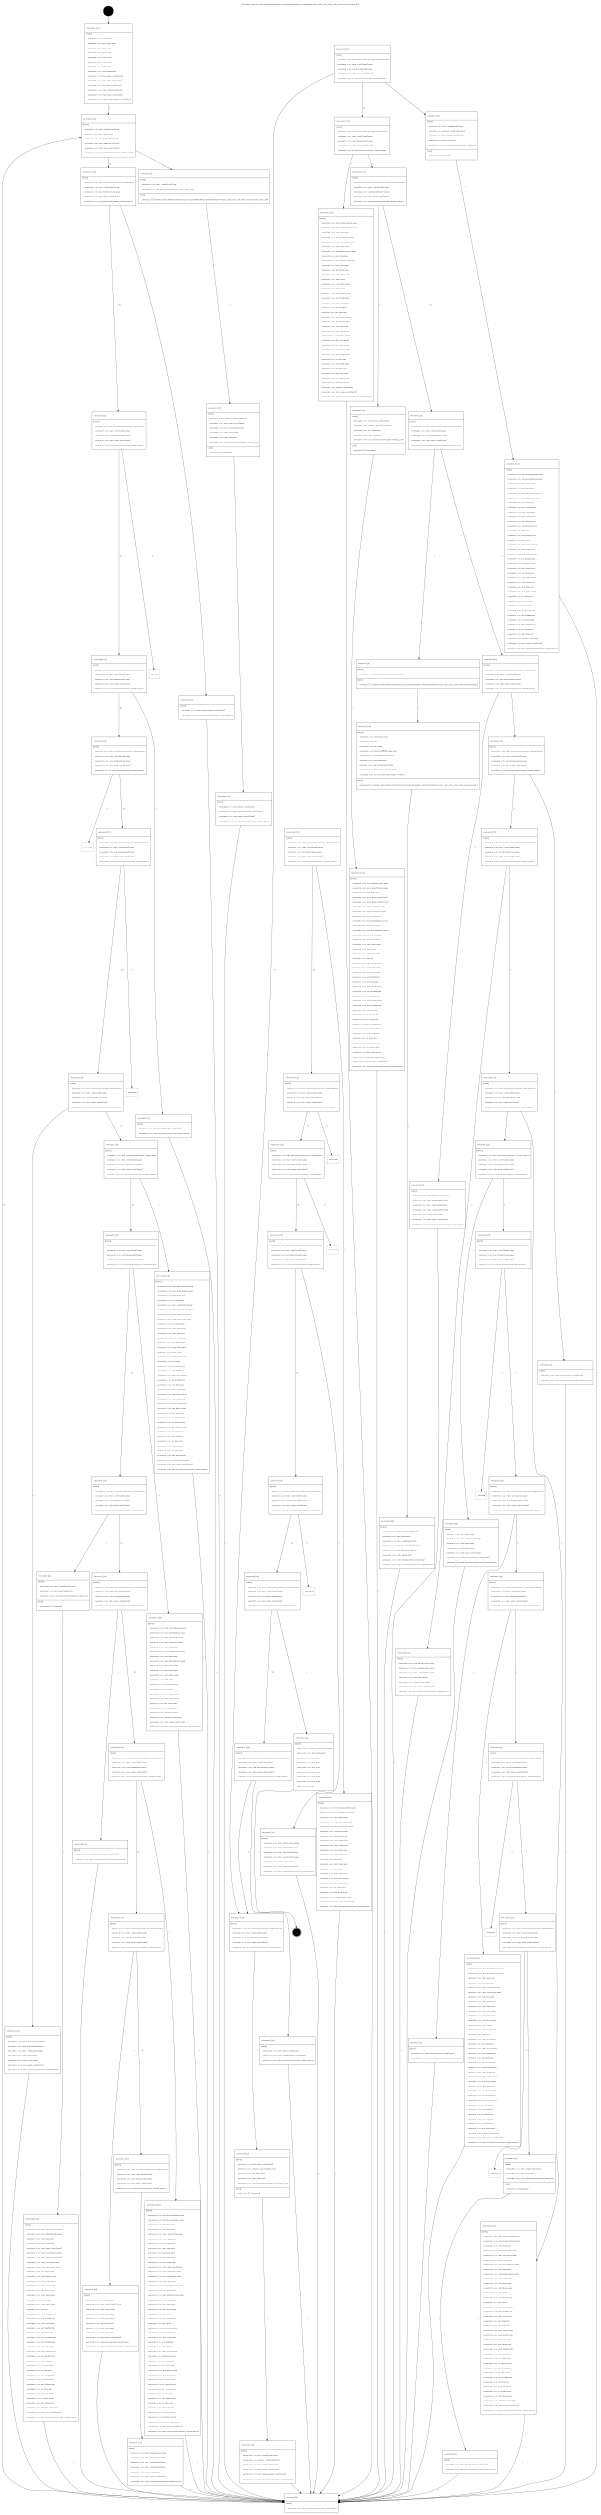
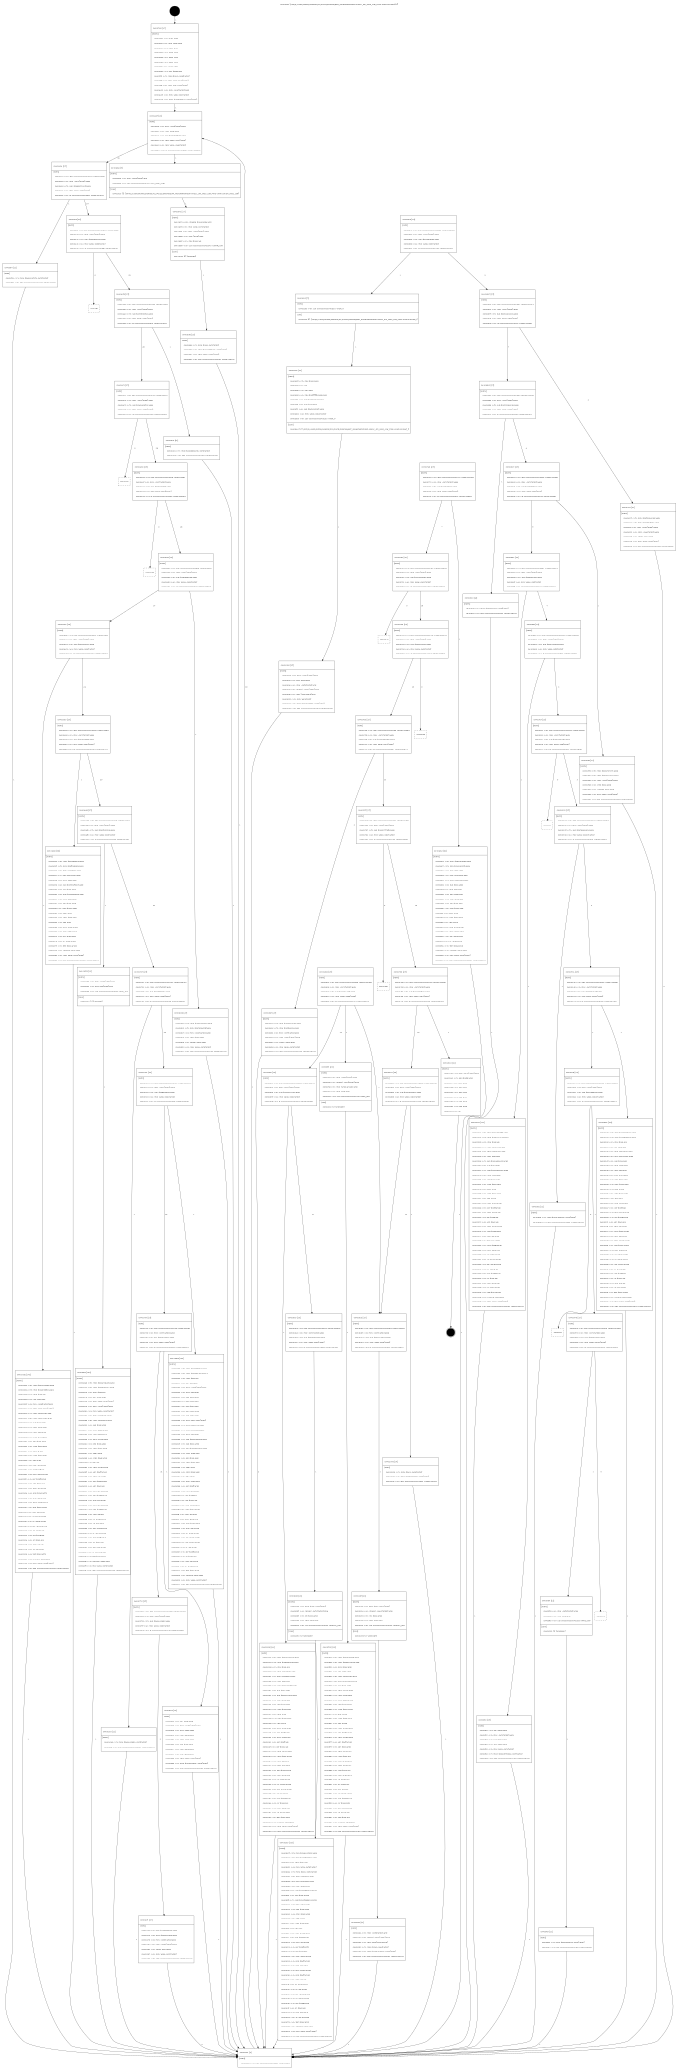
(407, 308) -> none
